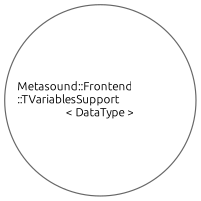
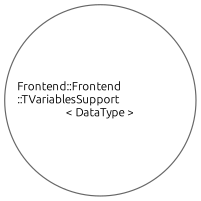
(100, 100) -> (100, 100)
